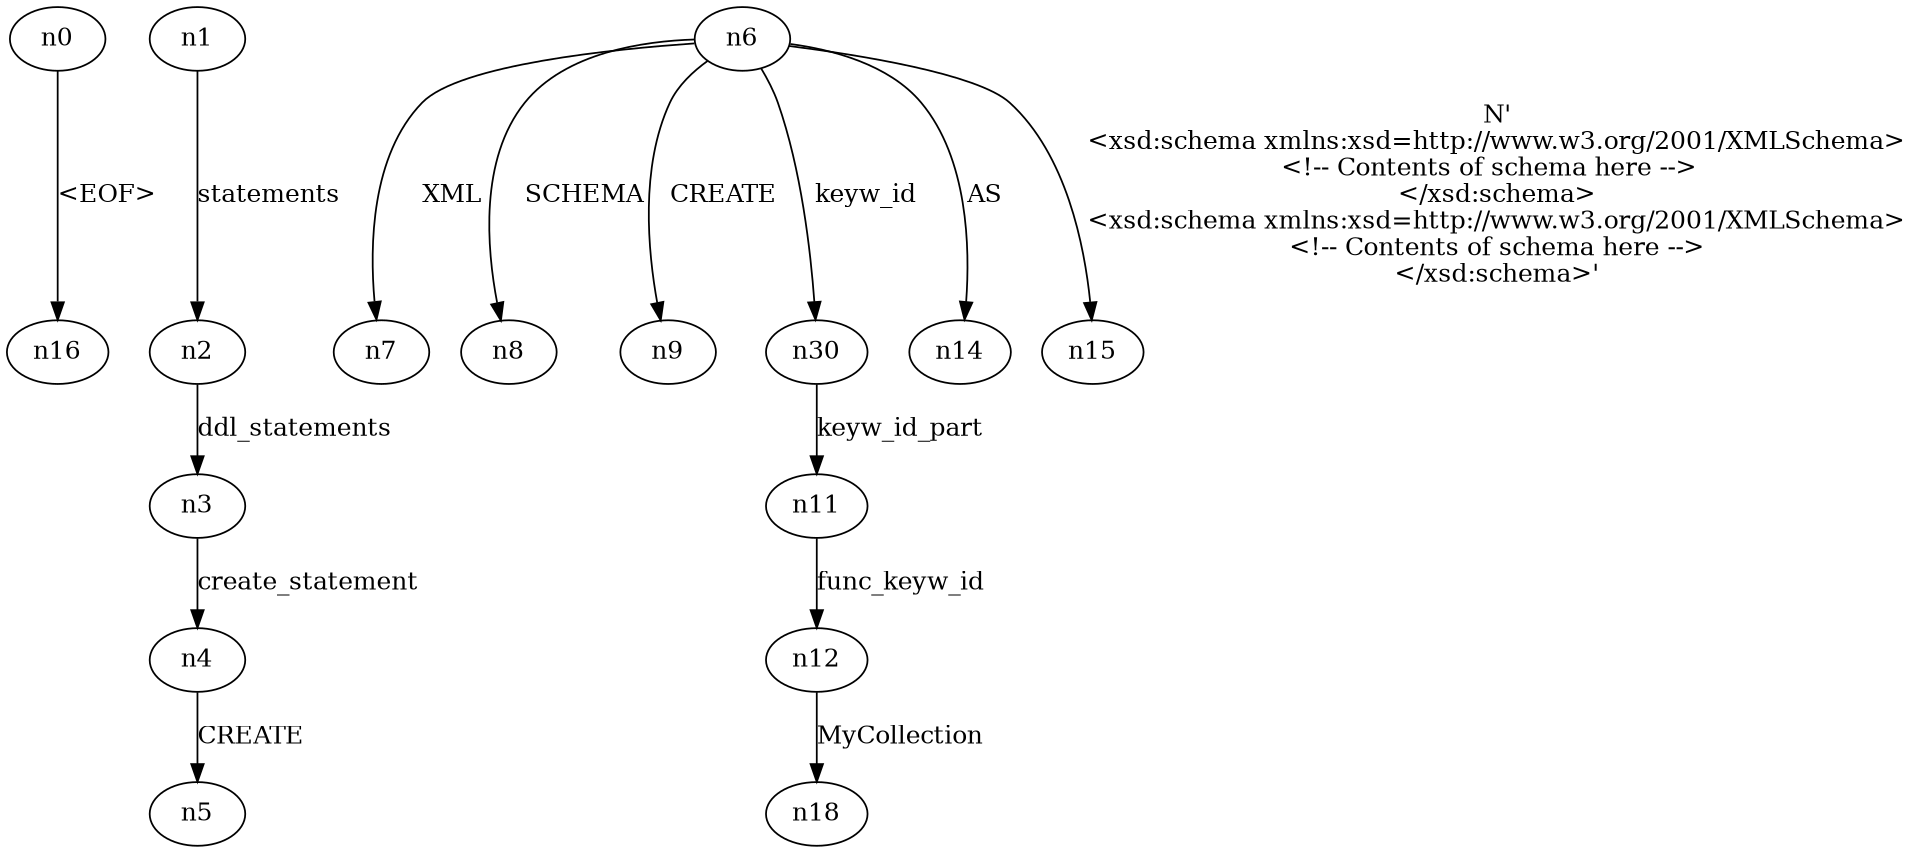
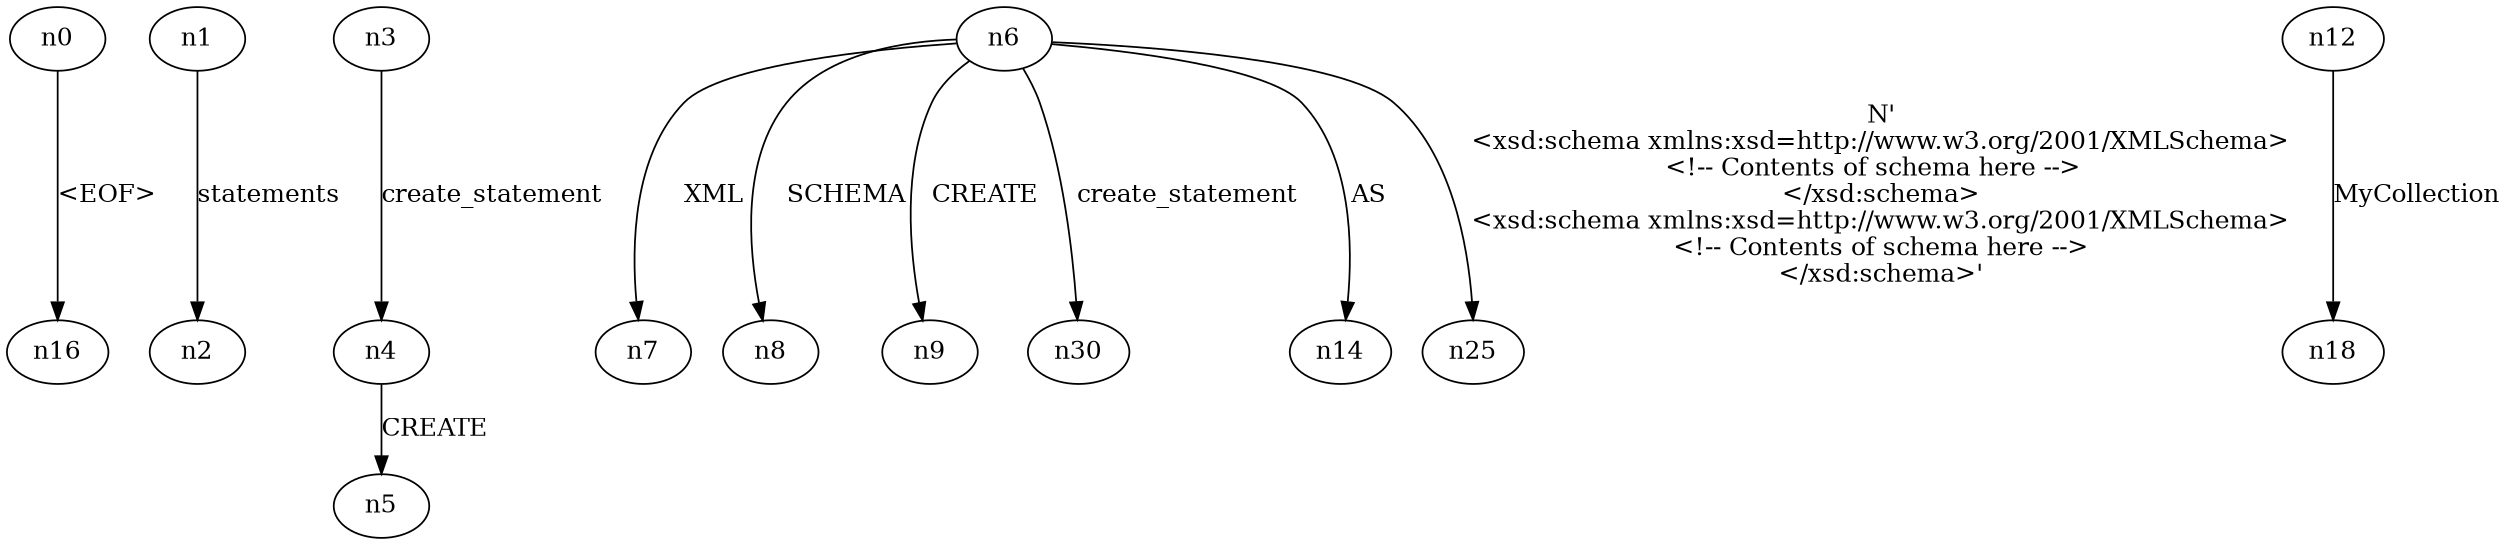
(866, 196) -> (1187, 196)
(1093, 352) -> (1473, 352)
(197, 420) -> none
(817, 506) -> none
